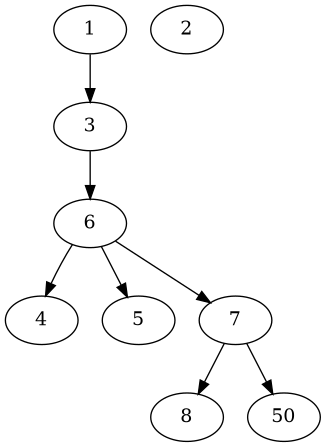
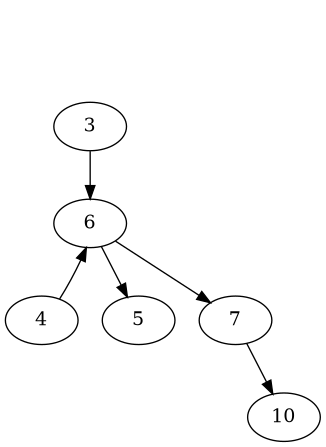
(90, 30) -> none
(187, 30) -> none
(61, 264) -> (71, 280)
(187, 417) -> none
(284, 417) -> (284, 417)
